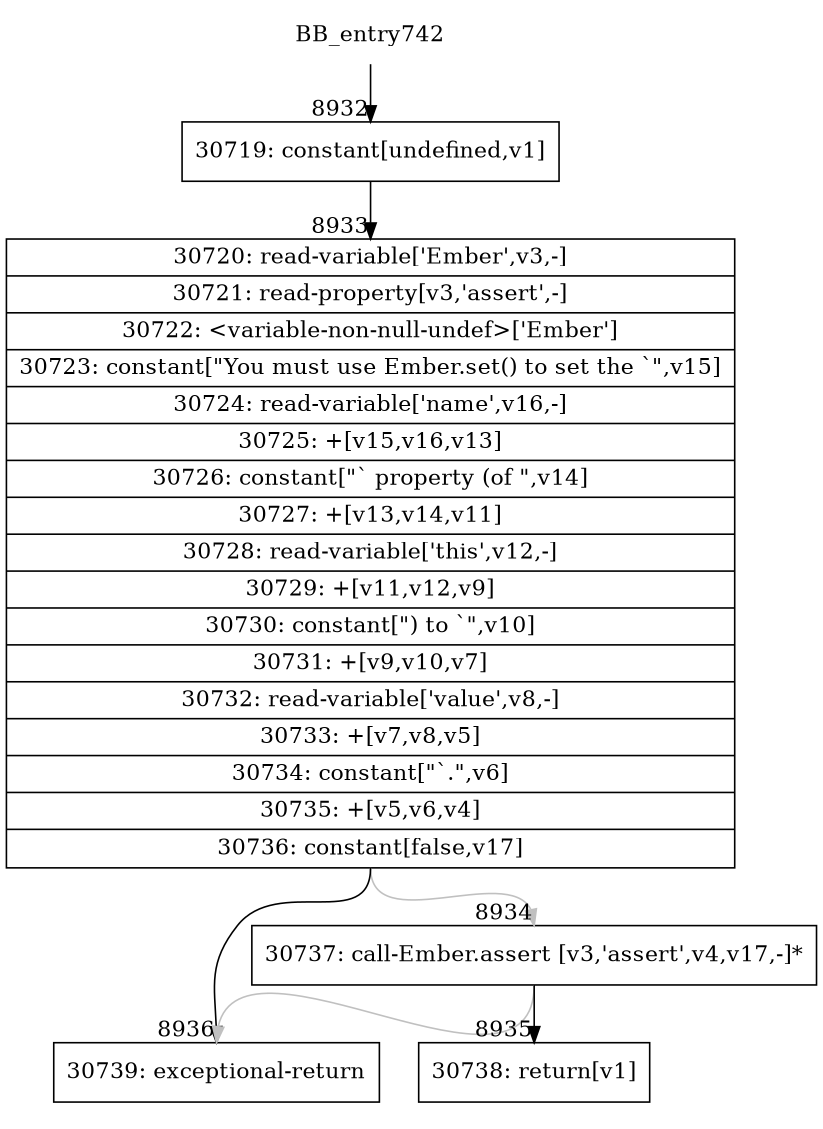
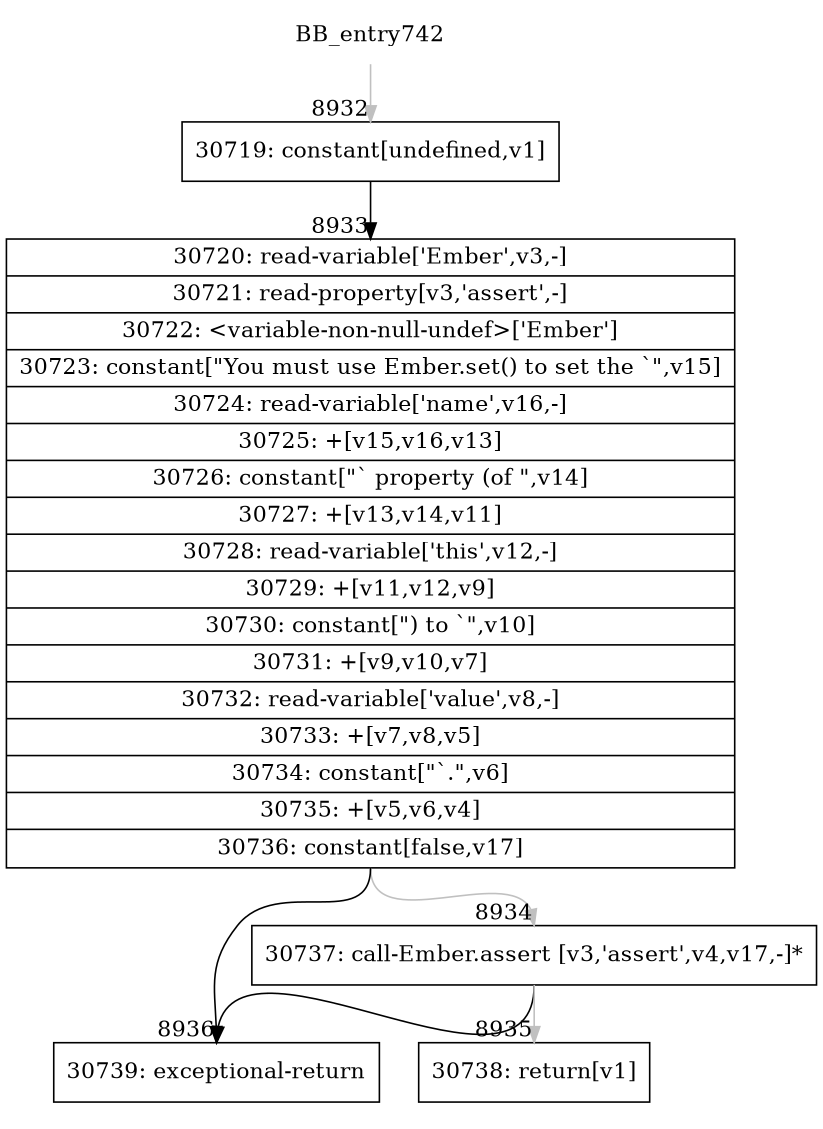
(371, 85) -> (371, 85)
(534, 1015) -> (534, 1015)
(383, 1016) -> (383, 1016)
